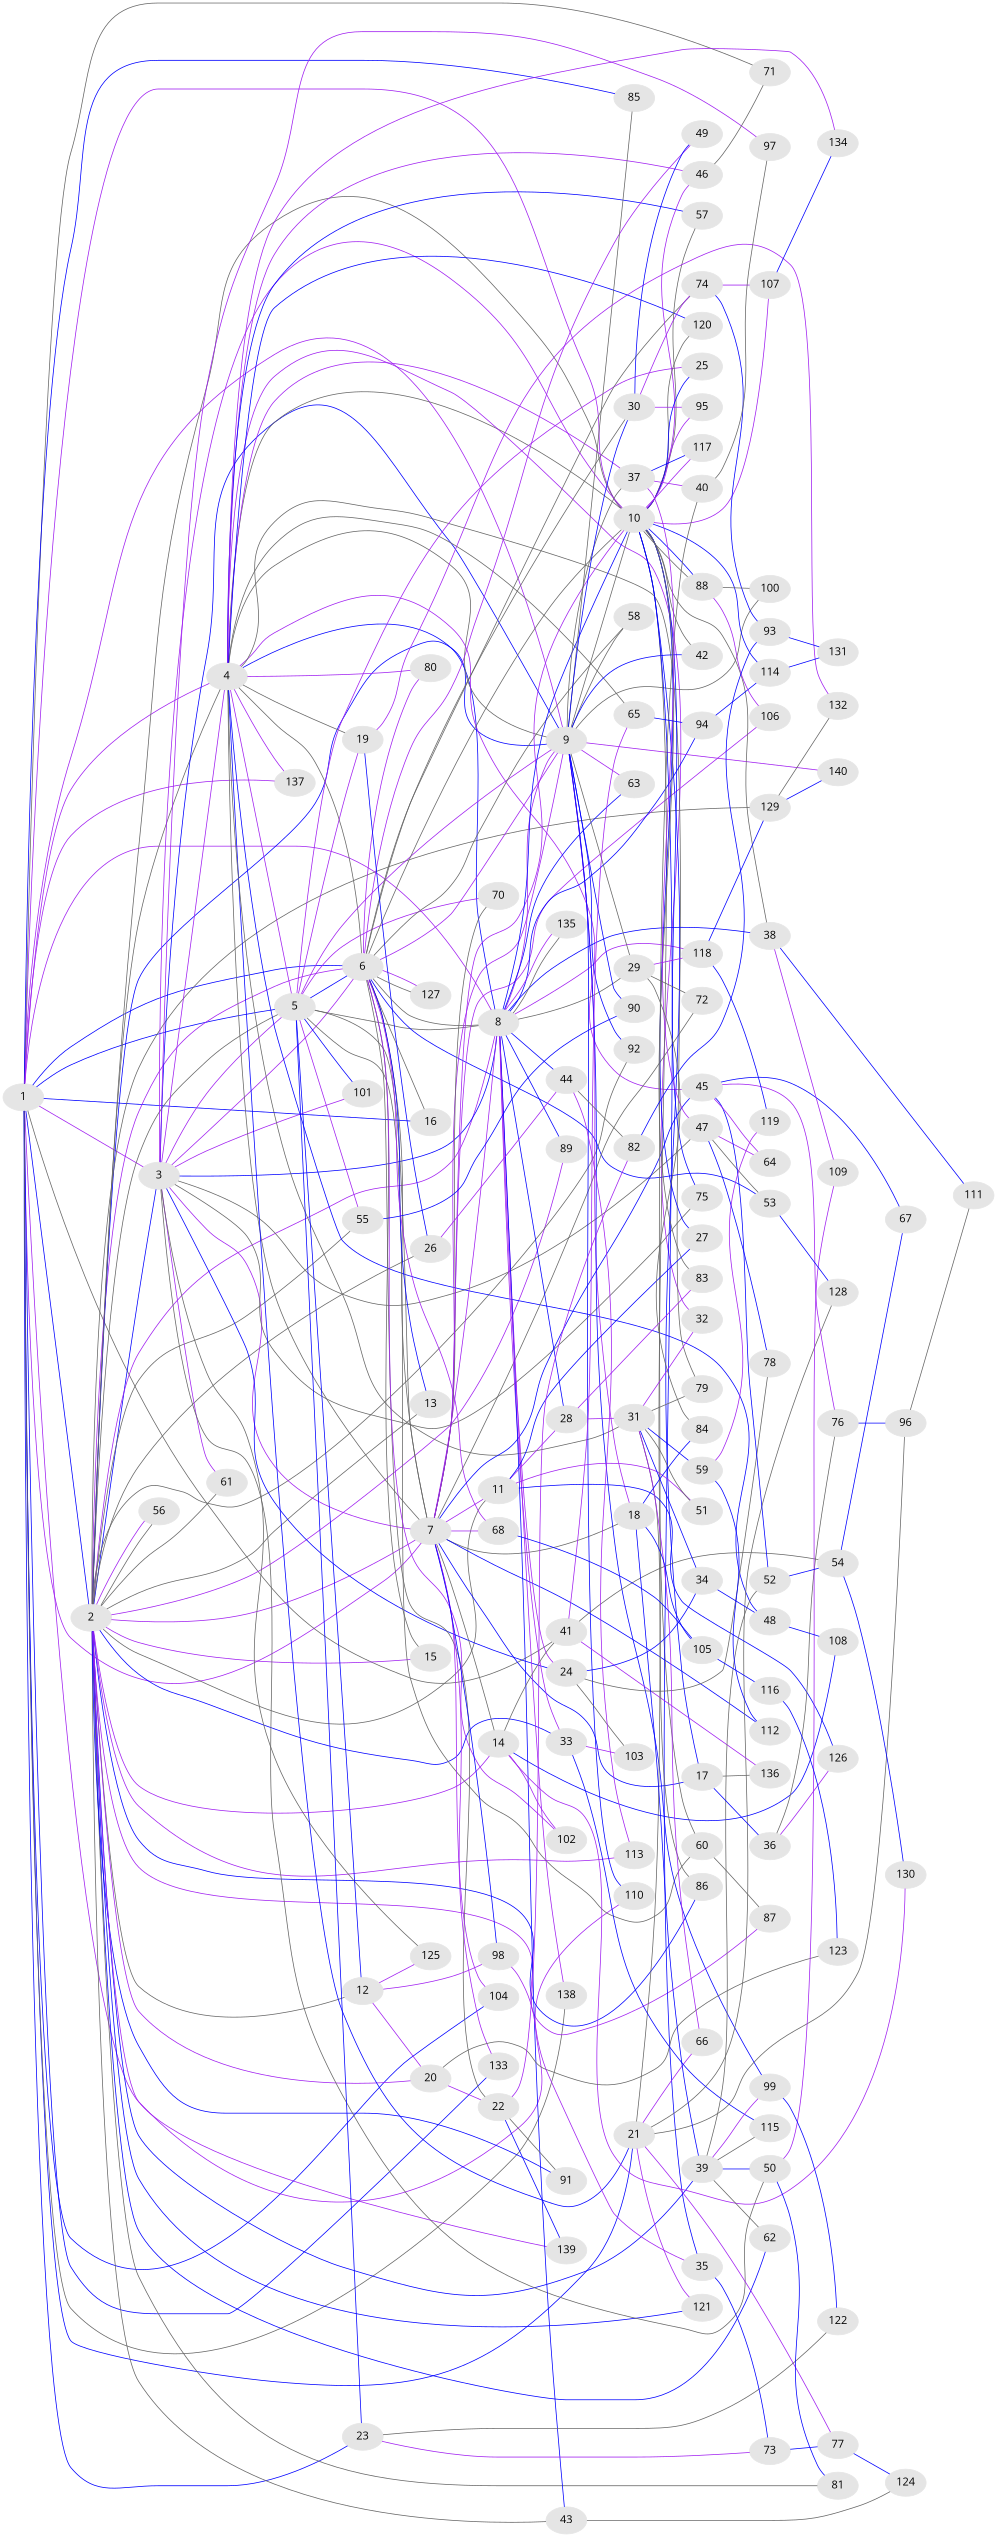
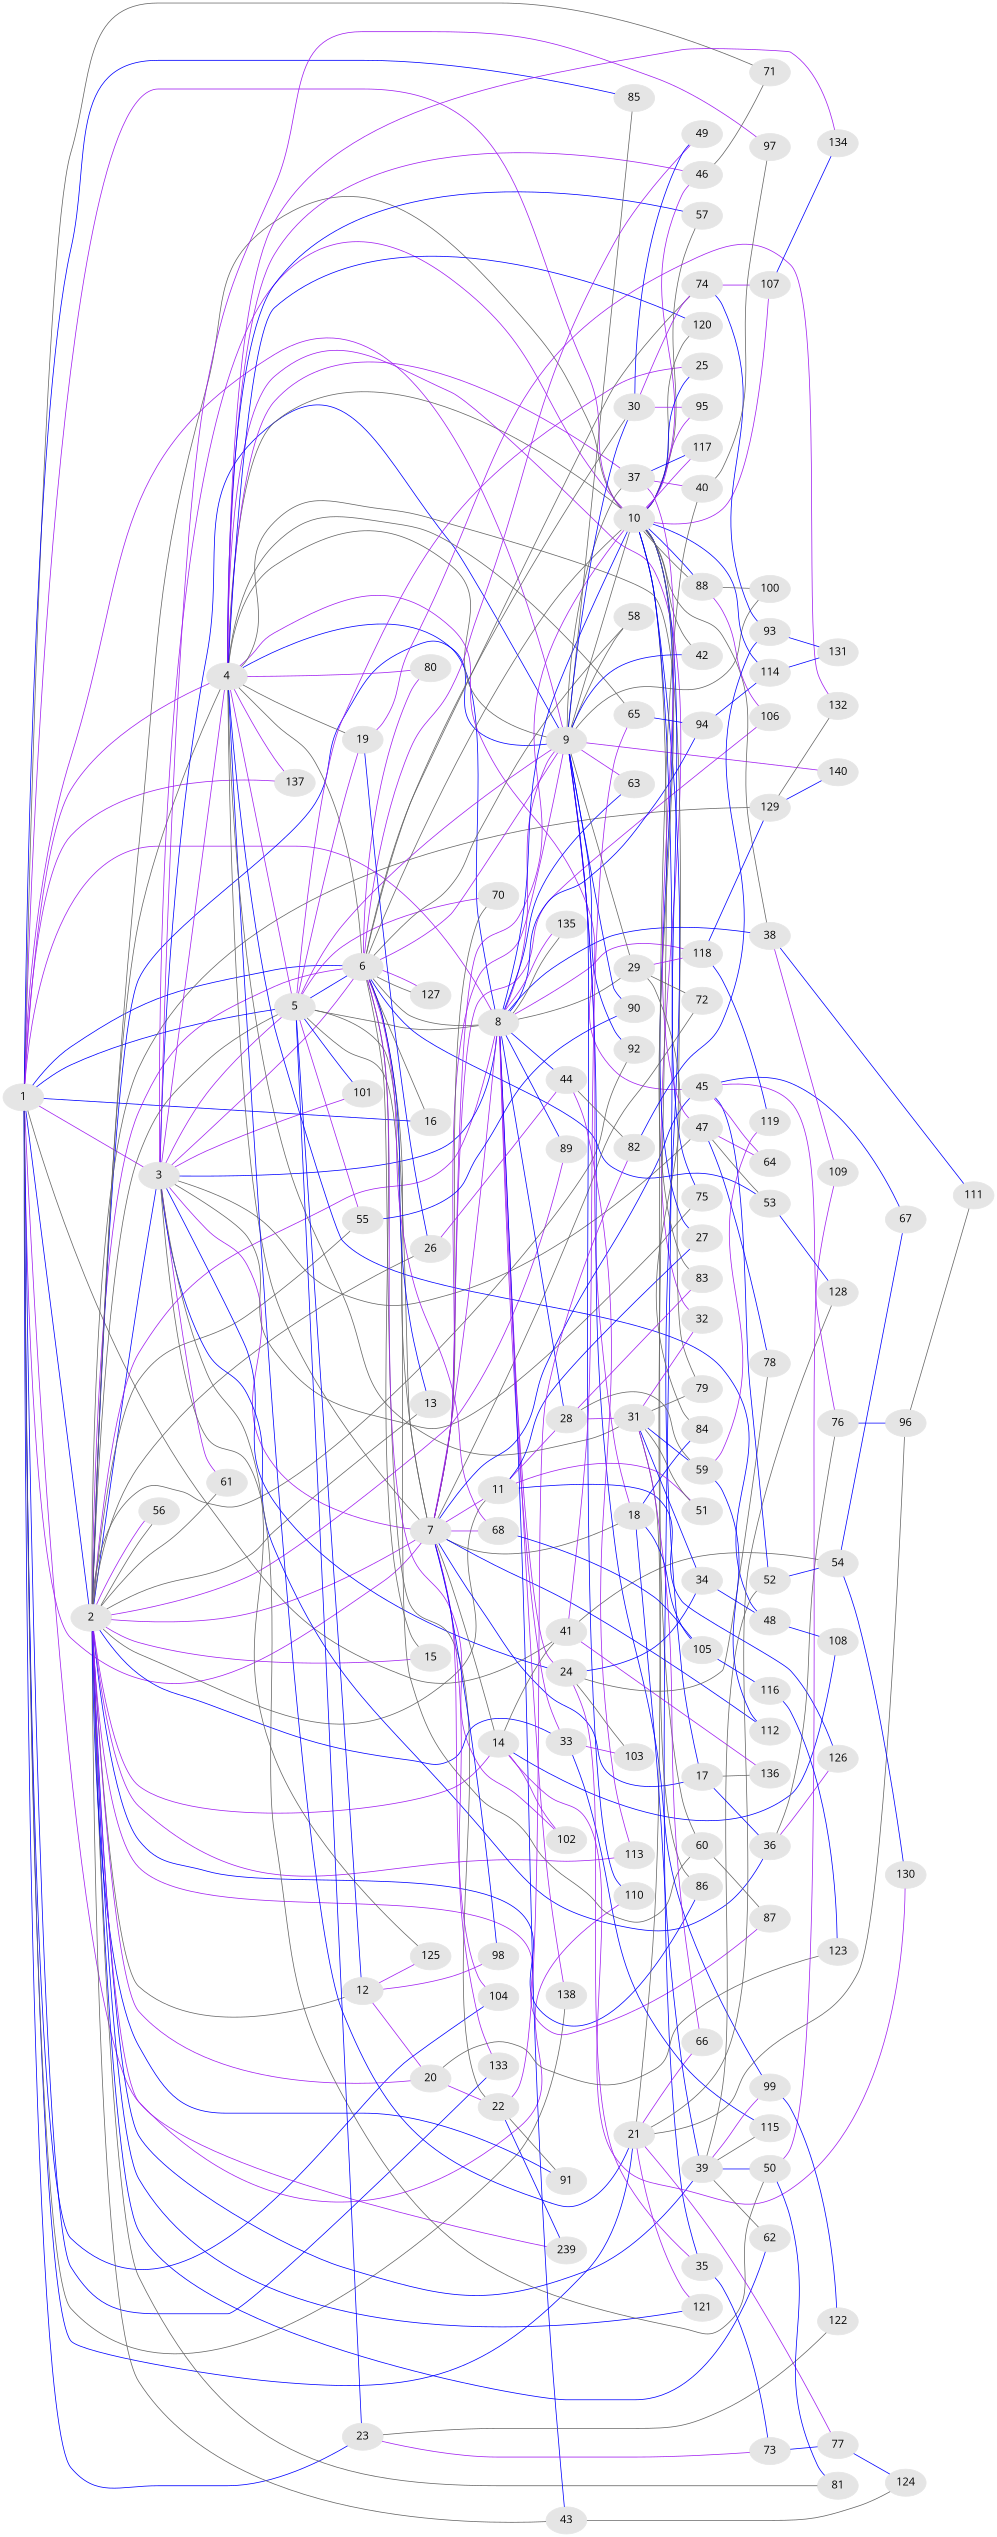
none -> (646, 1393)
none -> (351, 1683)
(574, 2131) -> (596, 1953)
(566, 2250) -> (566, 2250)
